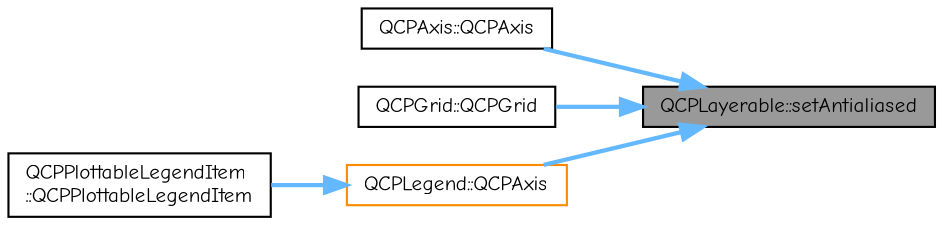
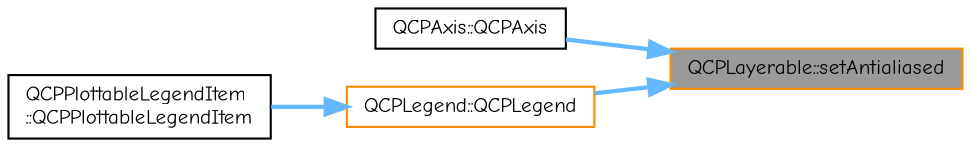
(457, 107) -> none
(789, 107) -> (816, 69)
(457, 185) -> (471, 107)
